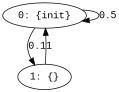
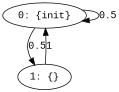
(37, 46) -> (37, 46)
